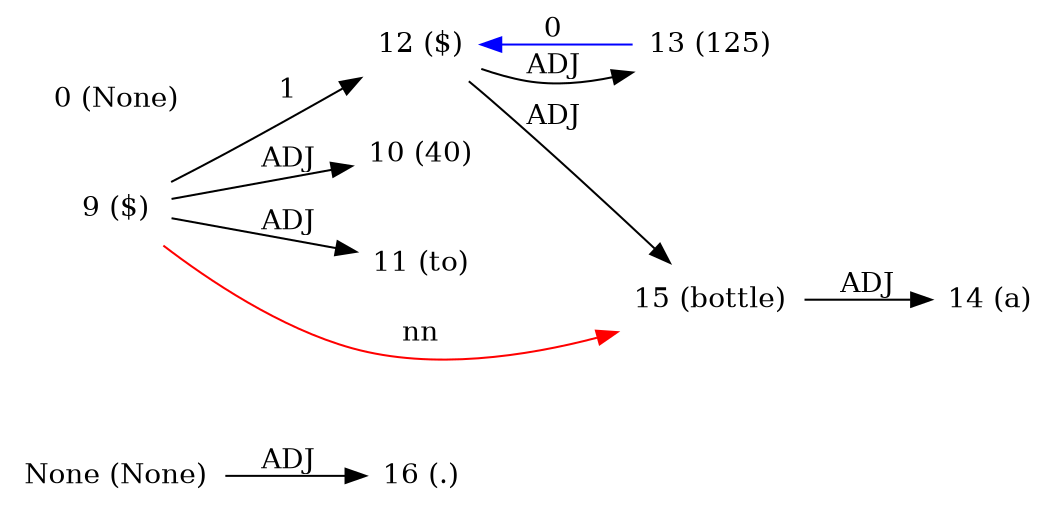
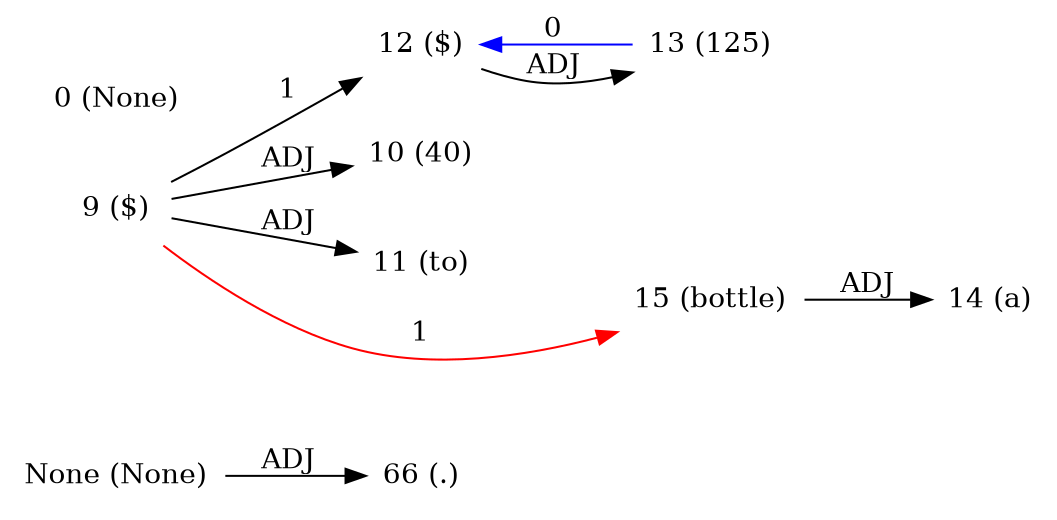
(563, 164) -> none
(421, 333) -> (421, 333)
(421, 476) -> (421, 476)
